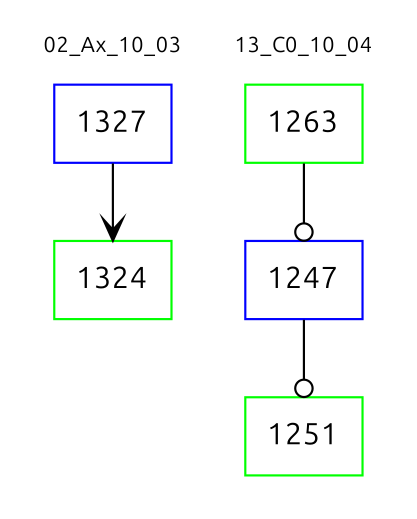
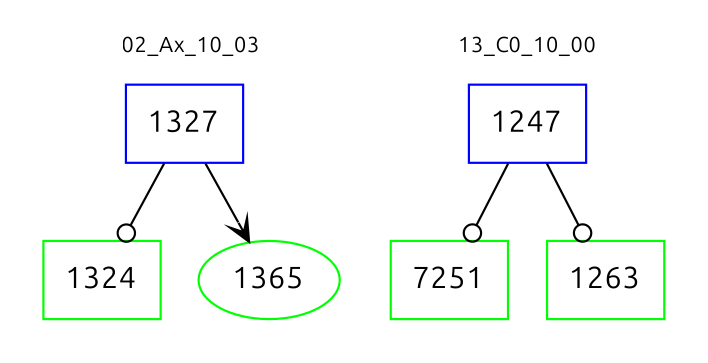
(304, 47) -> (528, 47)
(113, 191) -> (147, 194)
(304, 193) -> (563, 194)
none -> (269, 280)
(304, 436) -> (449, 280)
